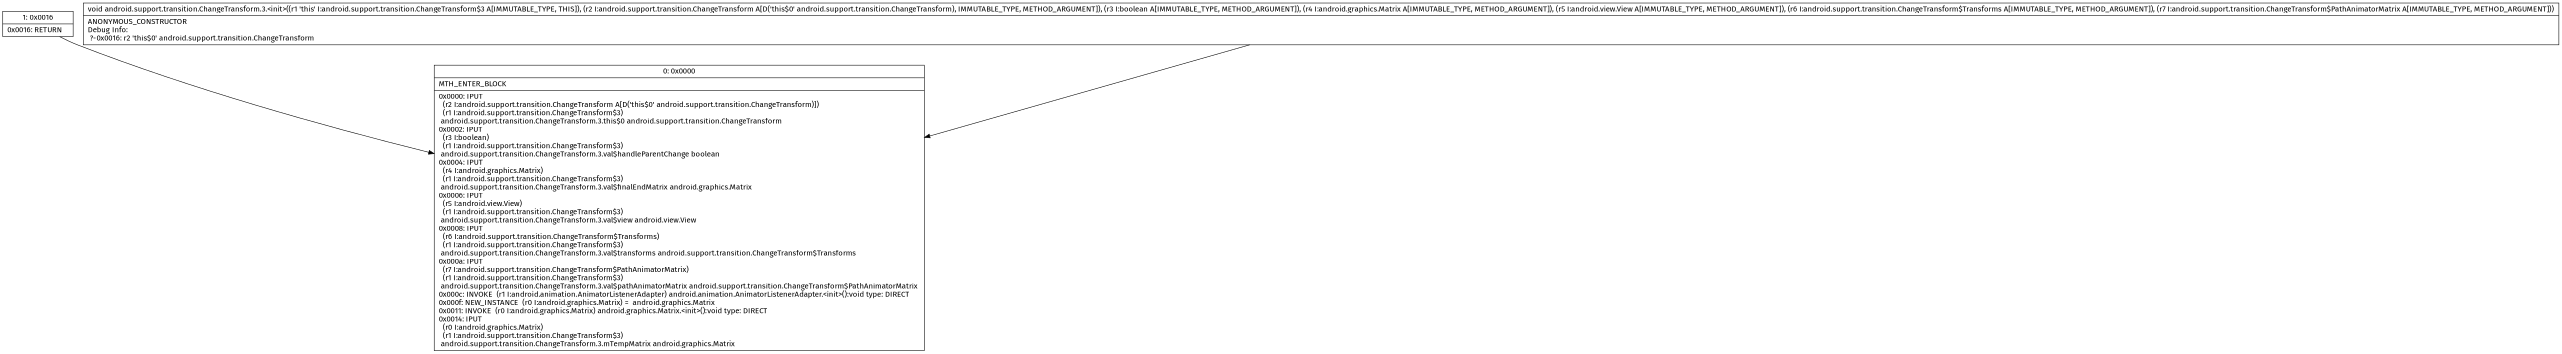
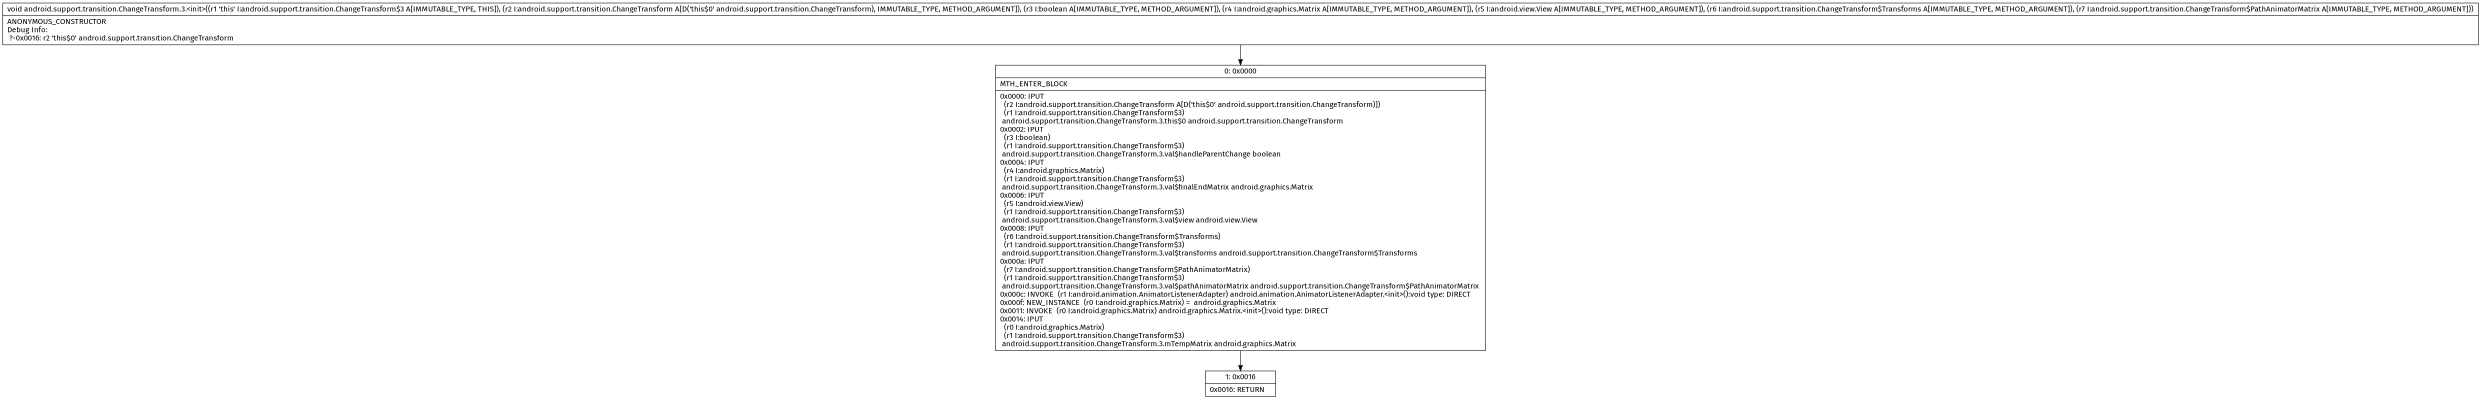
(242, 101) -> (1241, 358)
